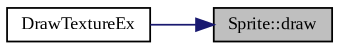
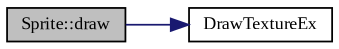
(173, 25) -> (148, 25)
